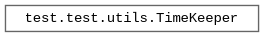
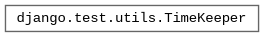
(132, 18) -> (132, 18)
